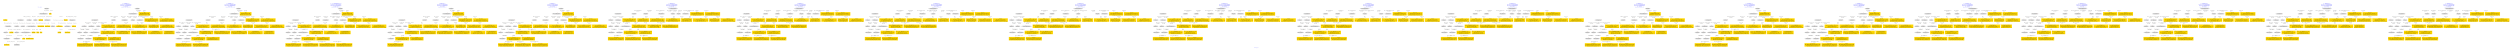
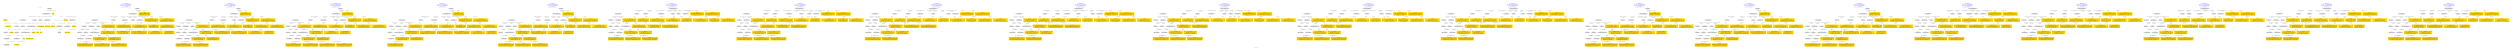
(41, 20) -> none
(8, 26) -> (8, 26)
(53, 26) -> (53, 26)
(59, 26) -> (59, 26)
(59, 32) -> (59, 32)
(24, 39) -> (24, 39)
(7, 45) -> (7, 45)
(17, 45) -> (17, 45)
